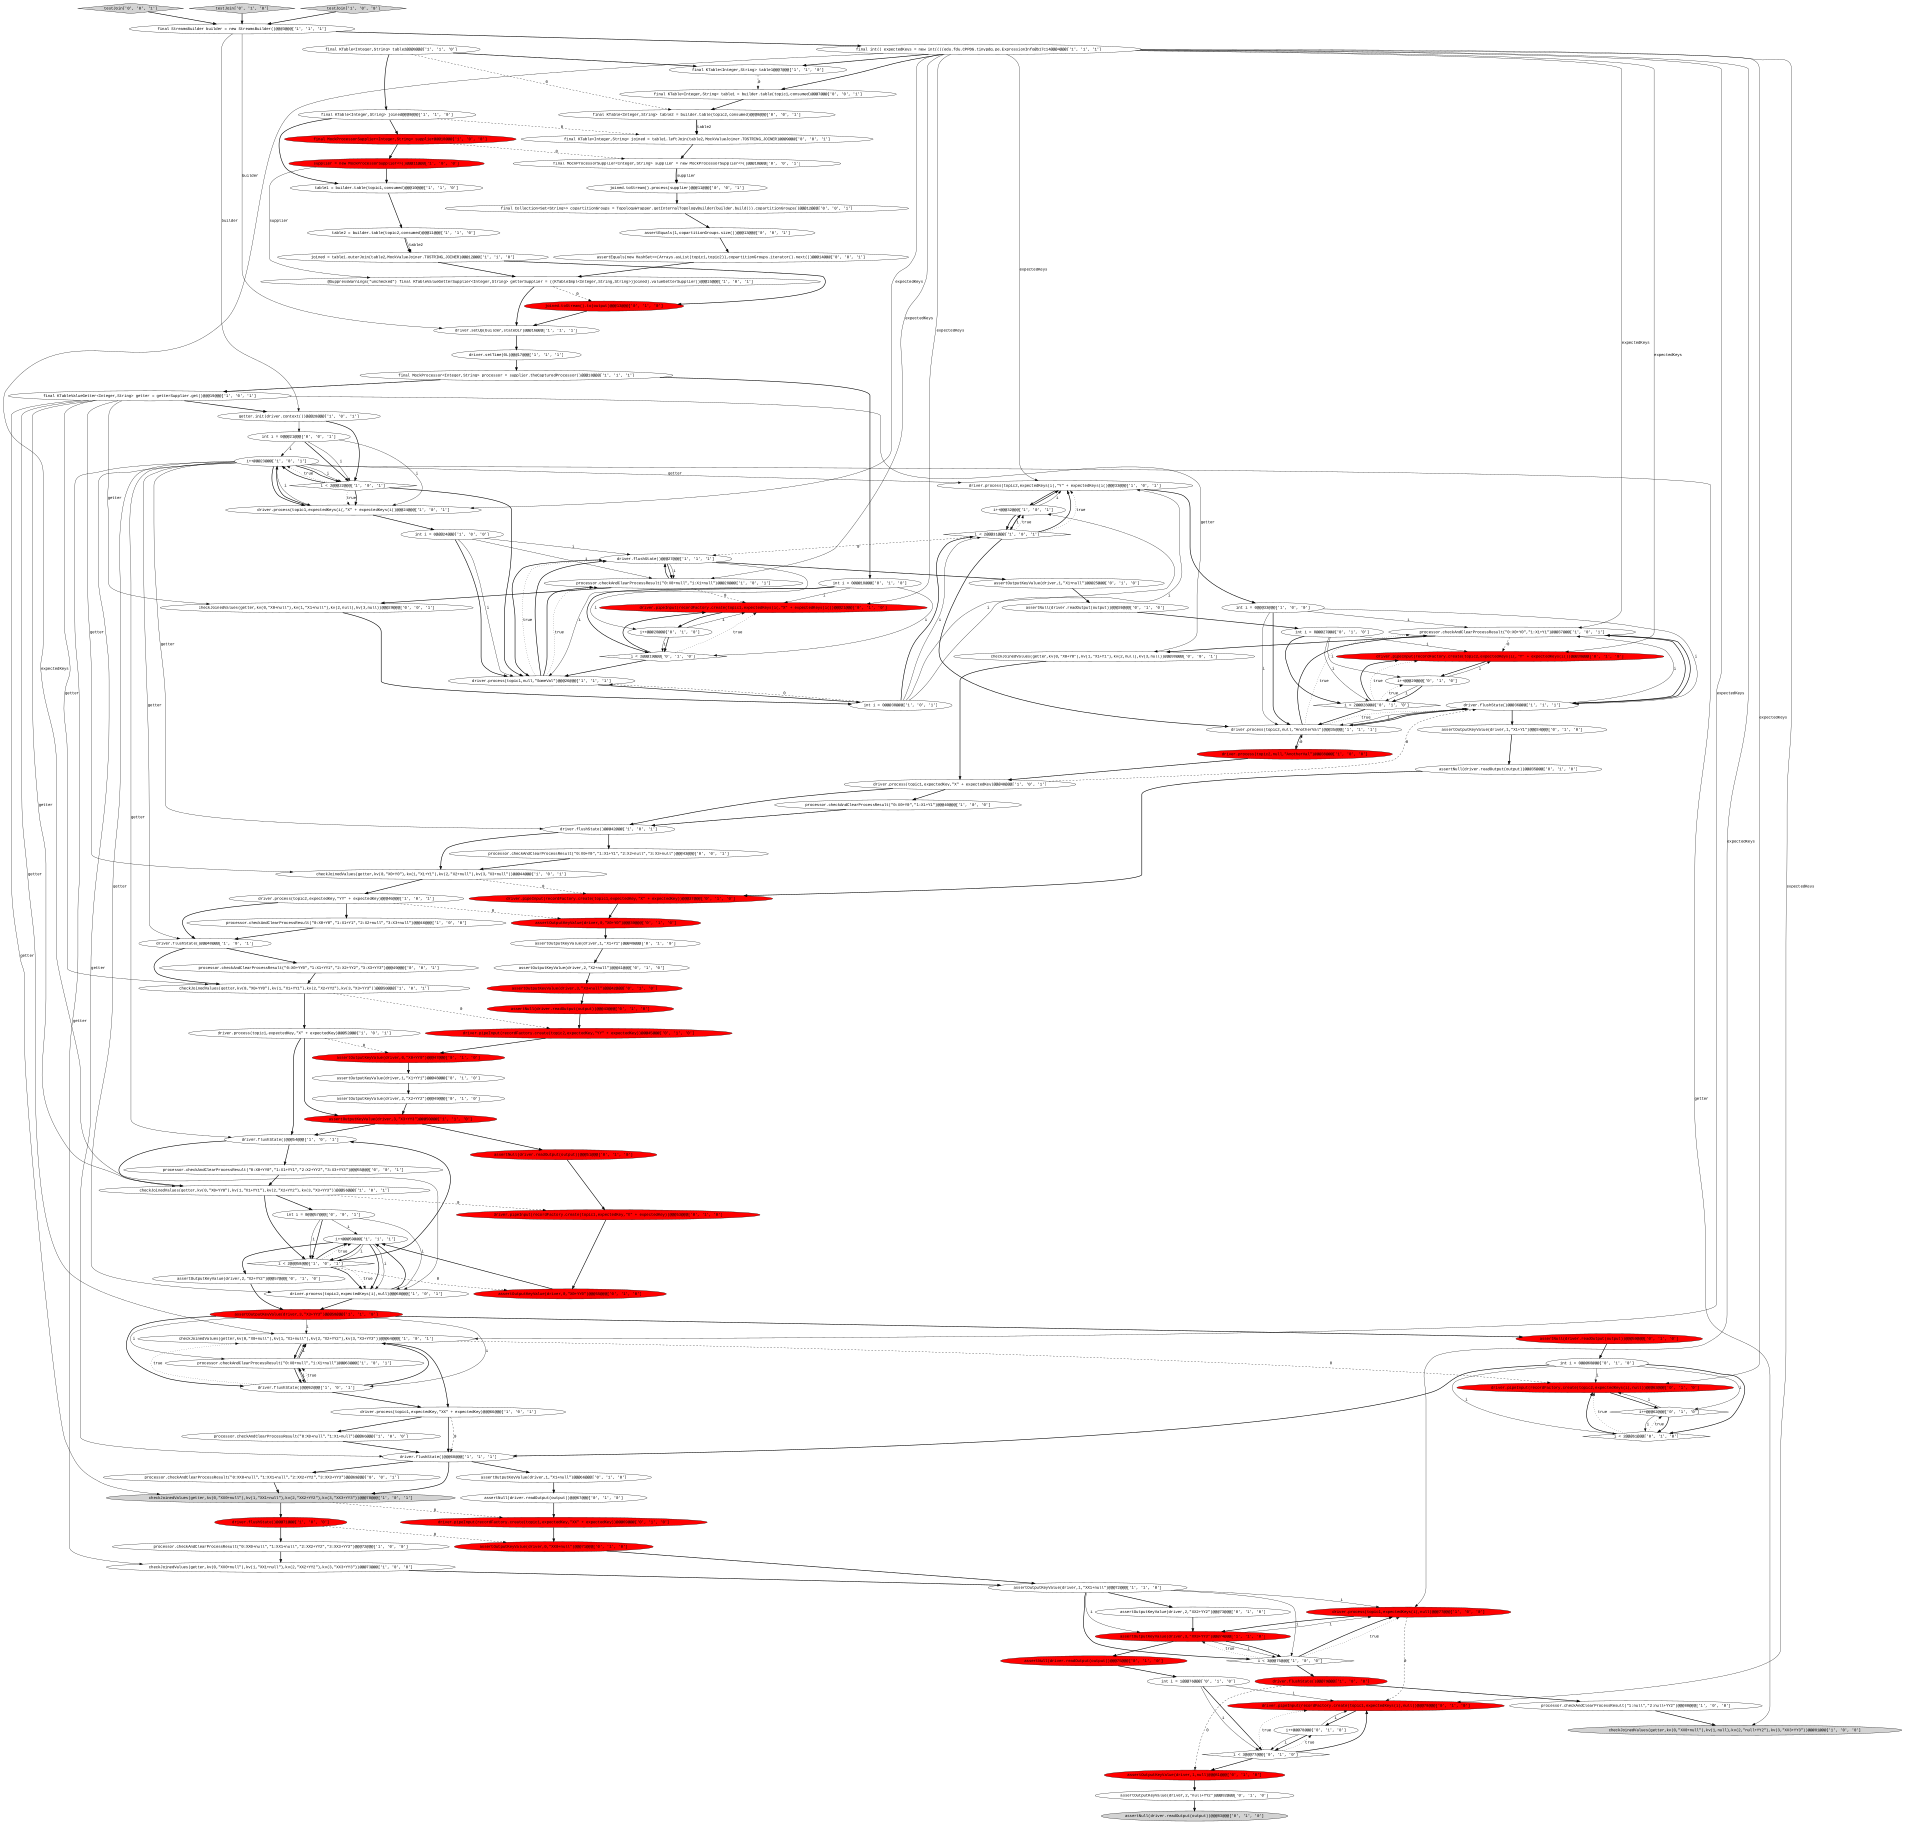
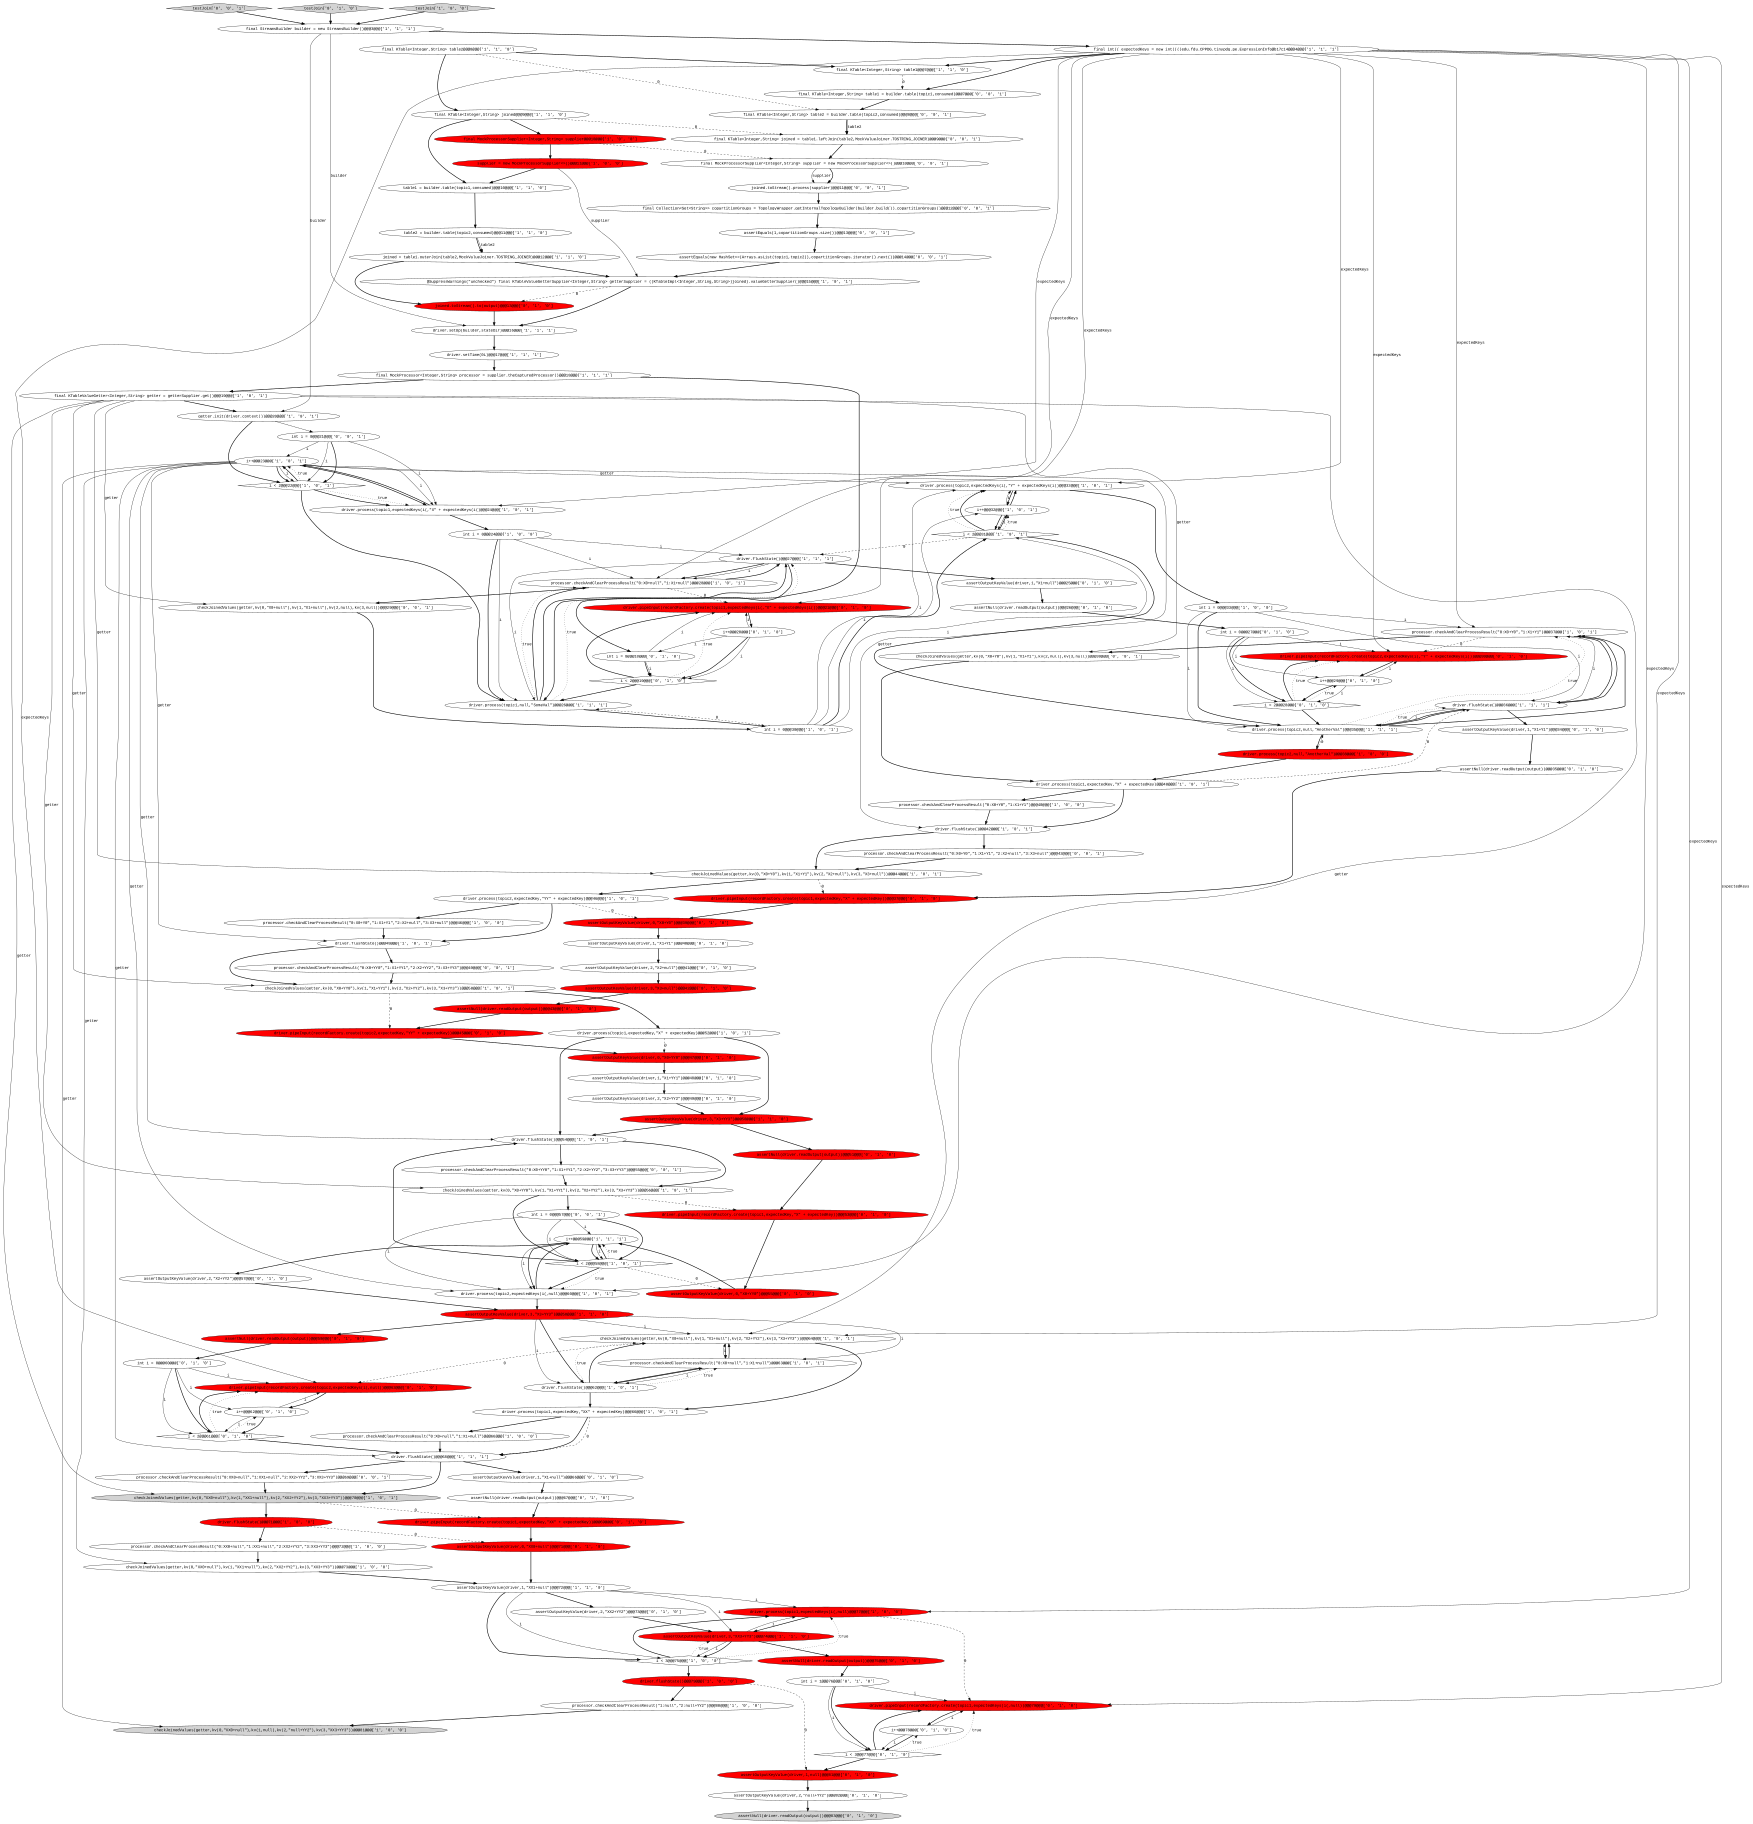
(625, 594) -> (694, 642)
(1669, 1412) -> (266, 1412)
(1037, 1439) -> (322, 1446)
